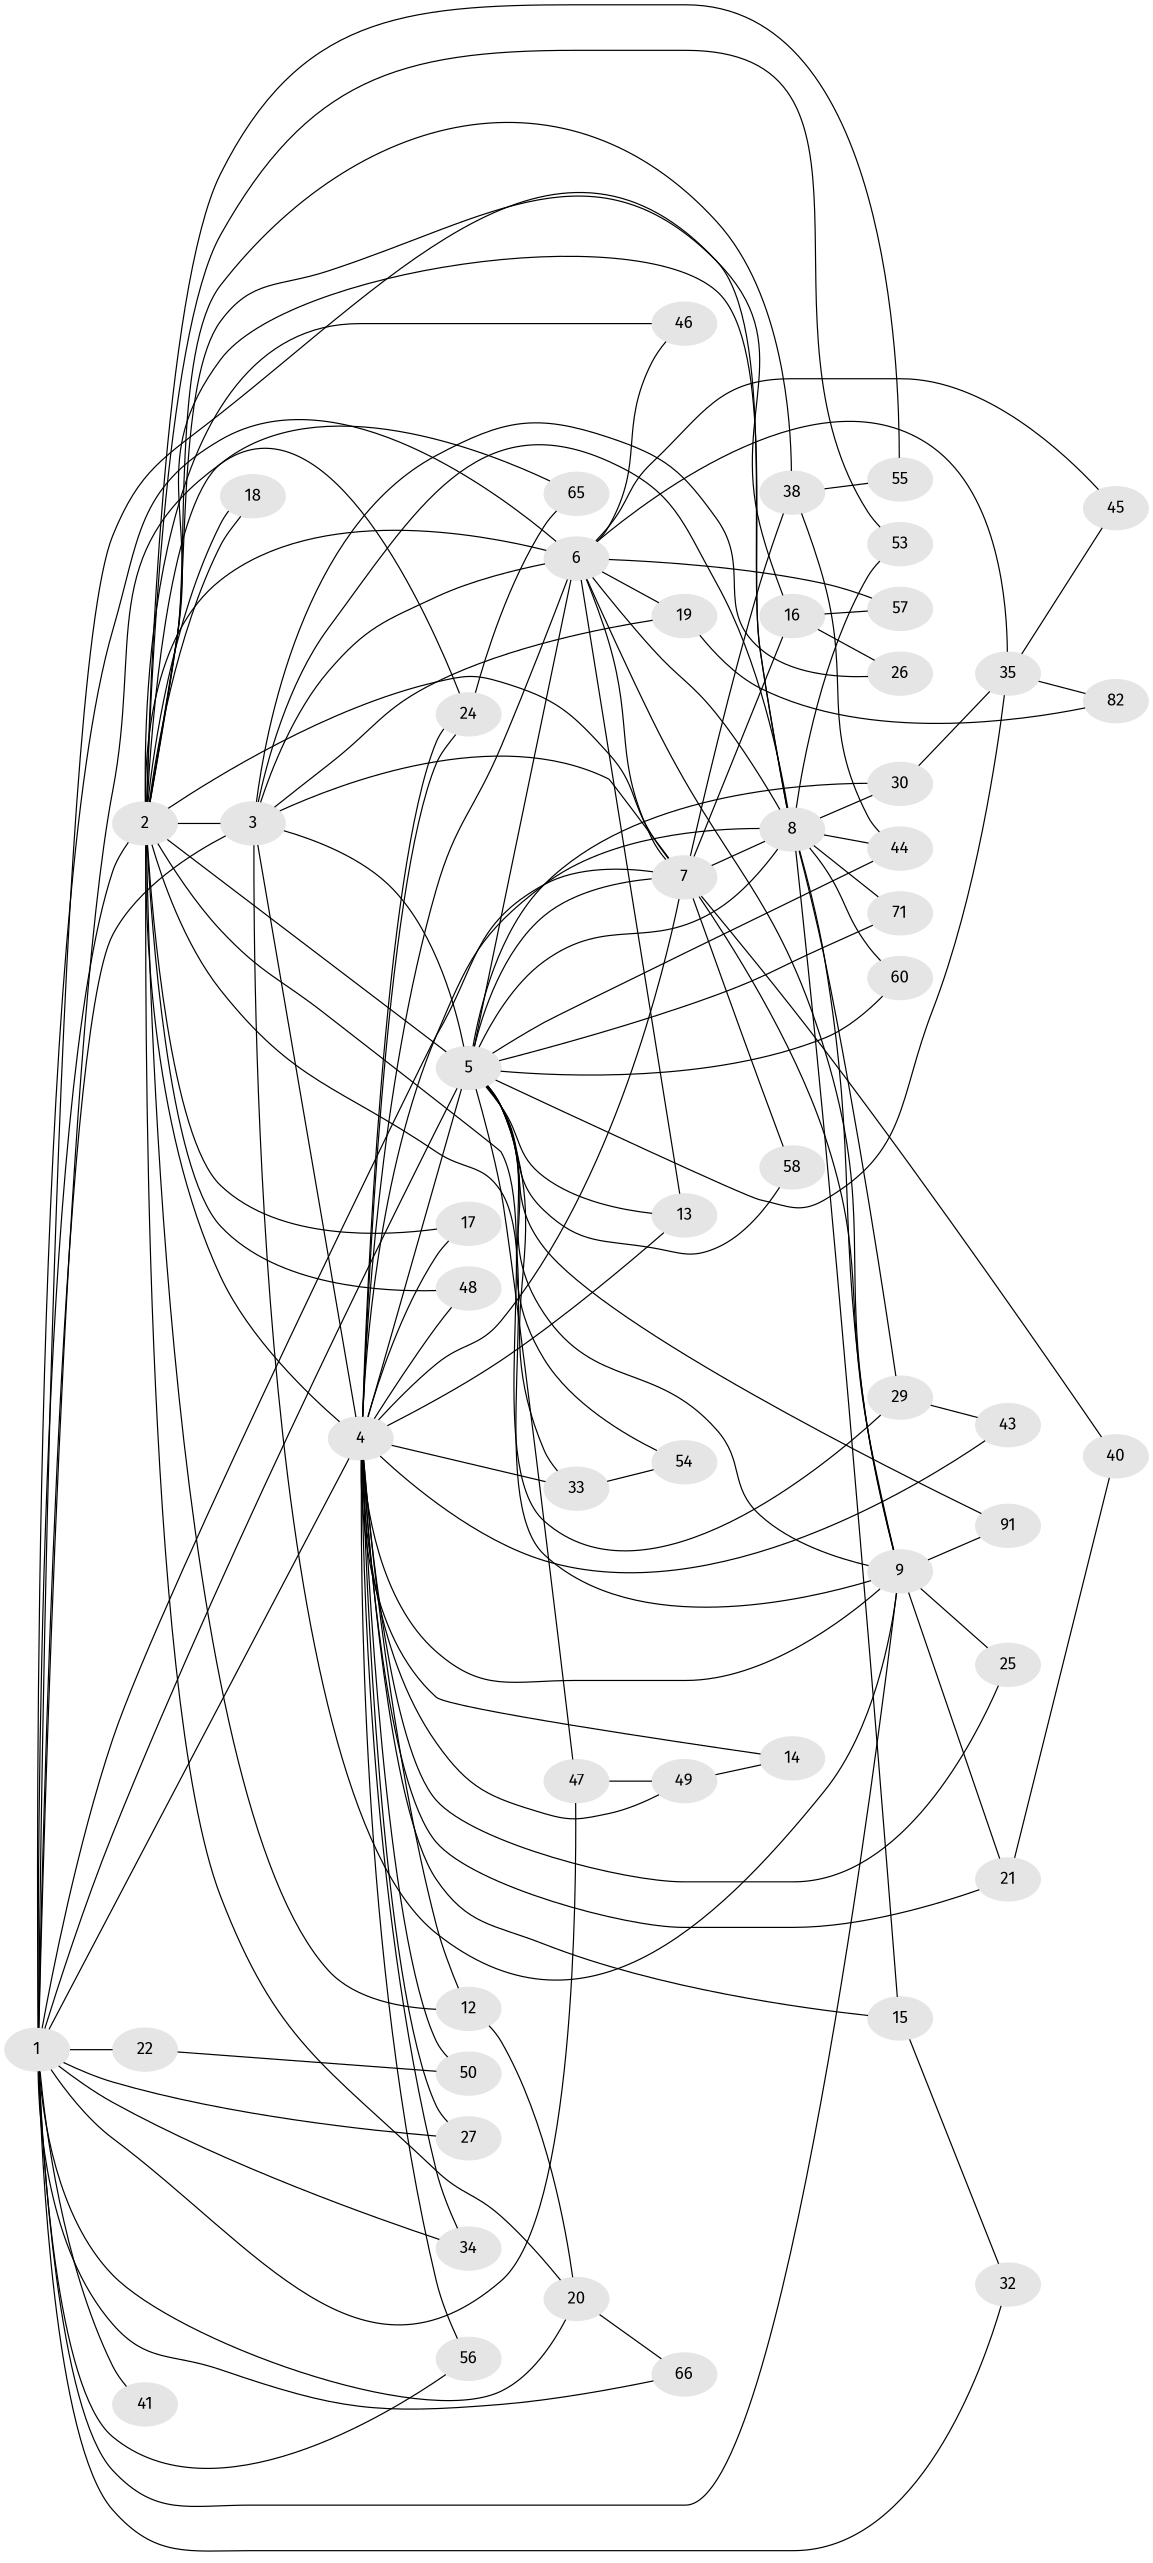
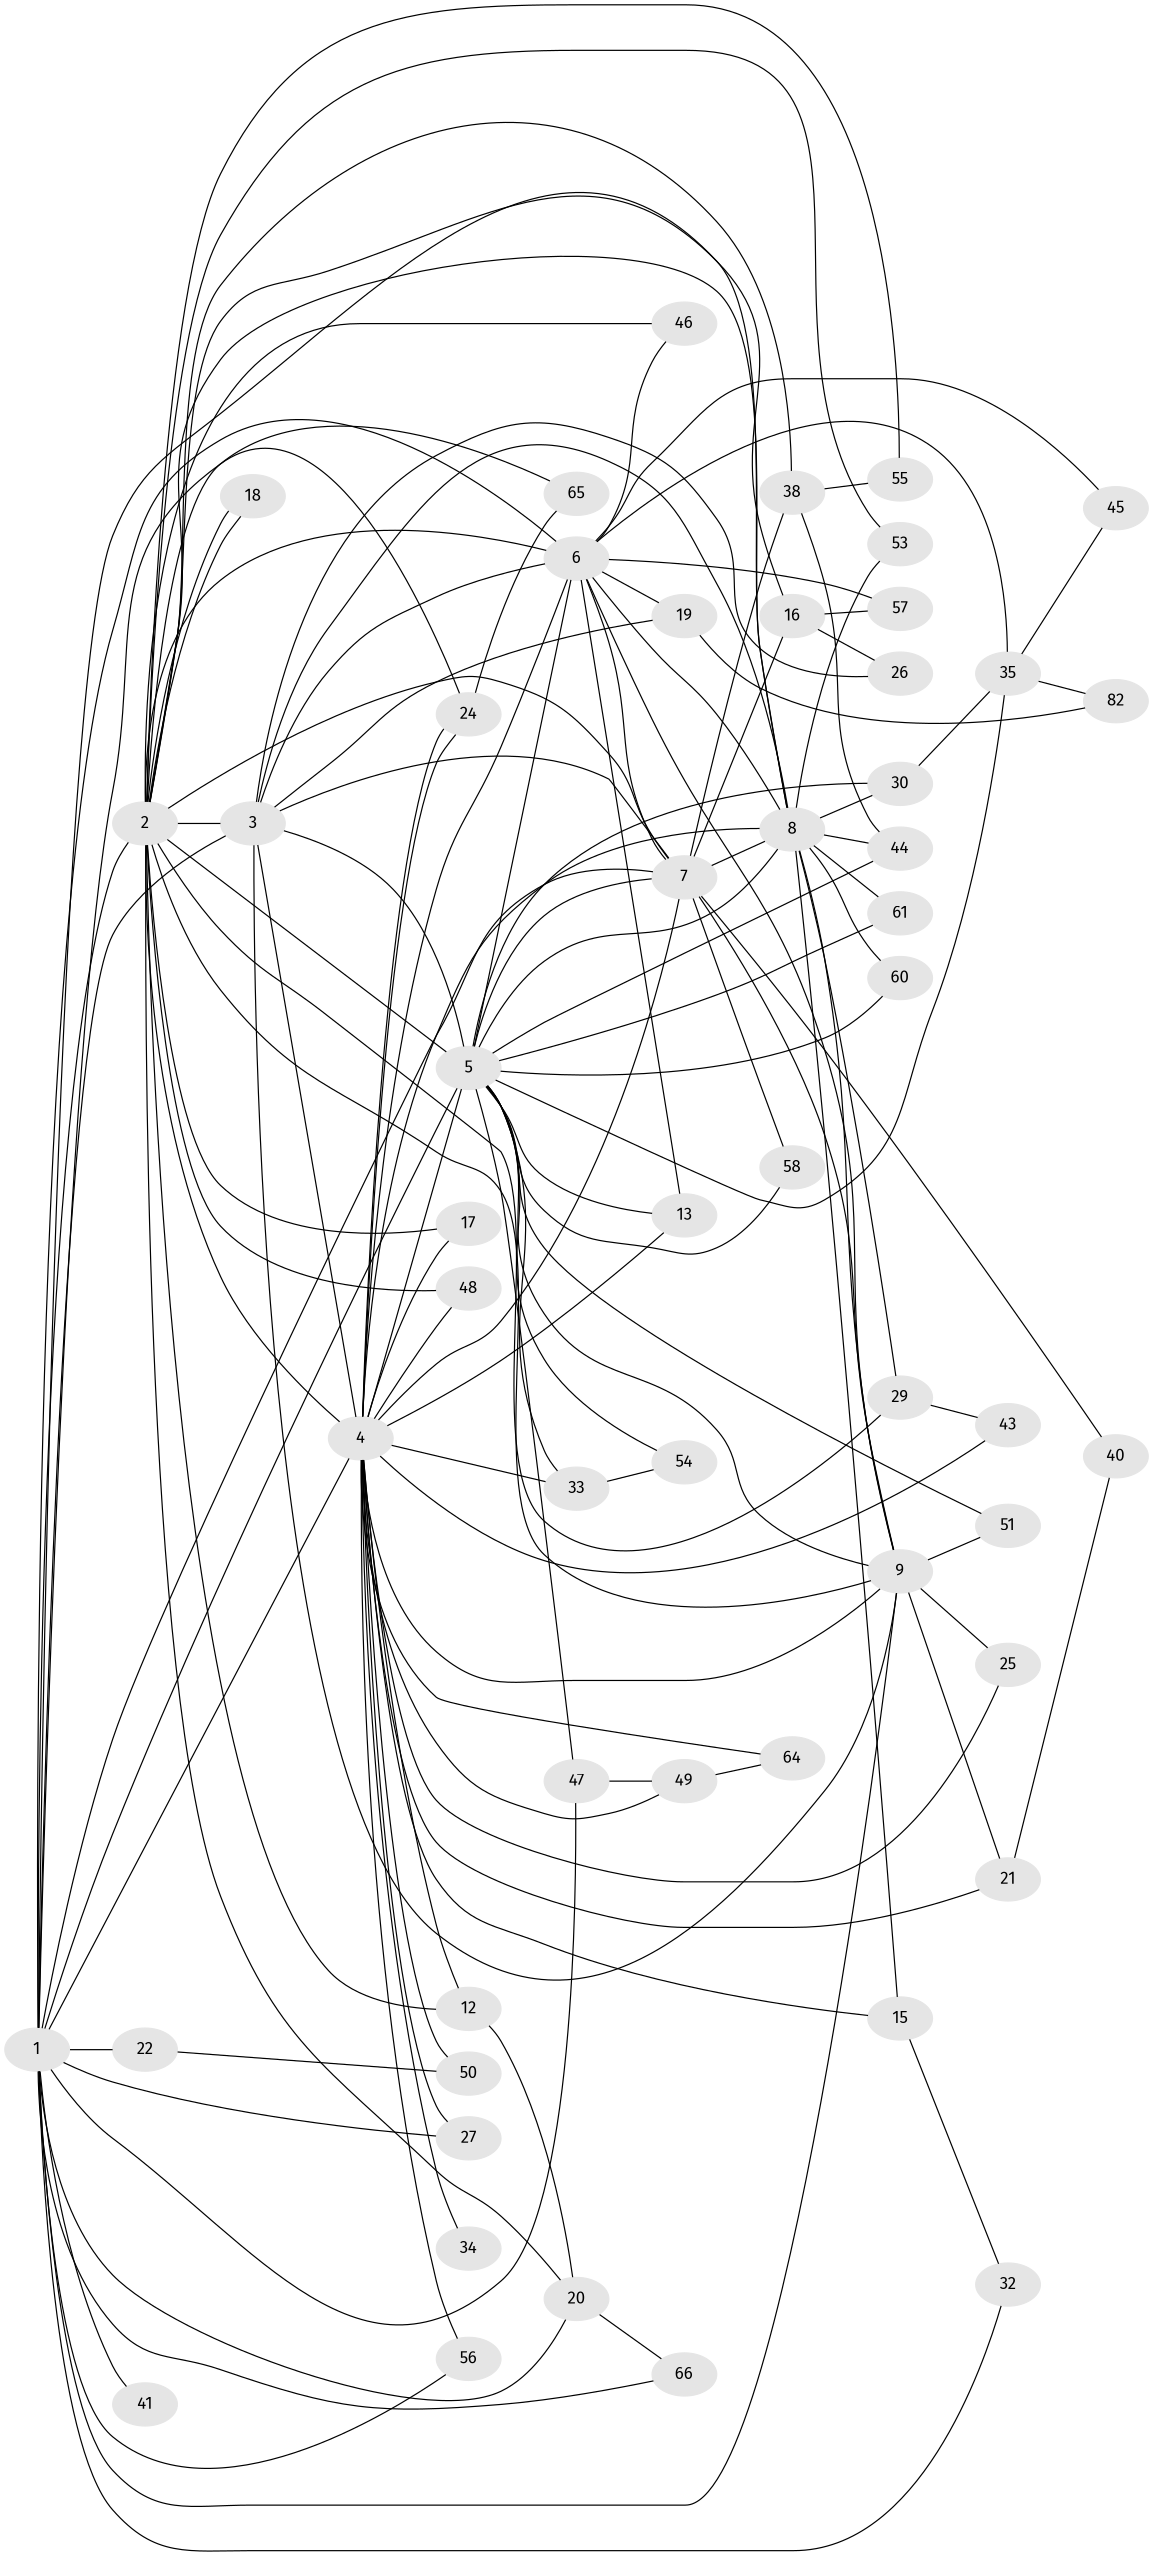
(900, 913) -> (900, 913)
(1008, 1526) -> (1008, 1526)
(792, 1758) -> (792, 1758)
(243, 2165) -> none
